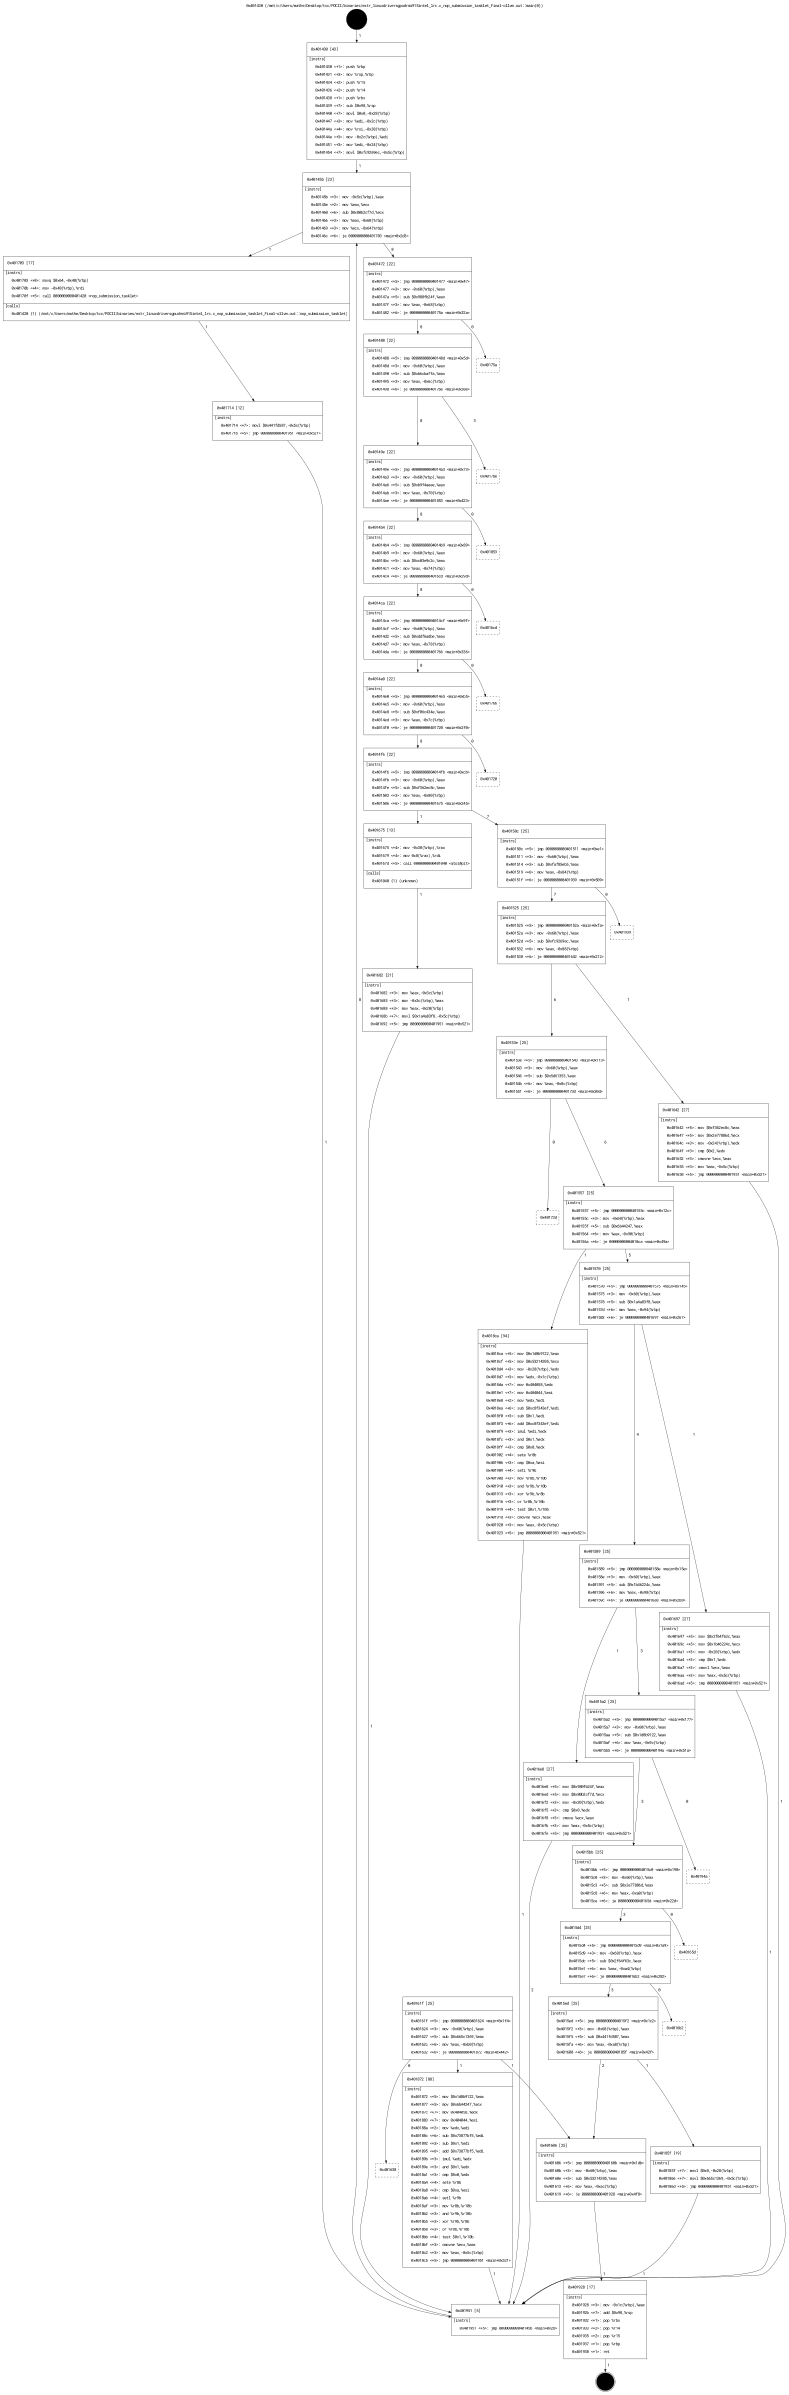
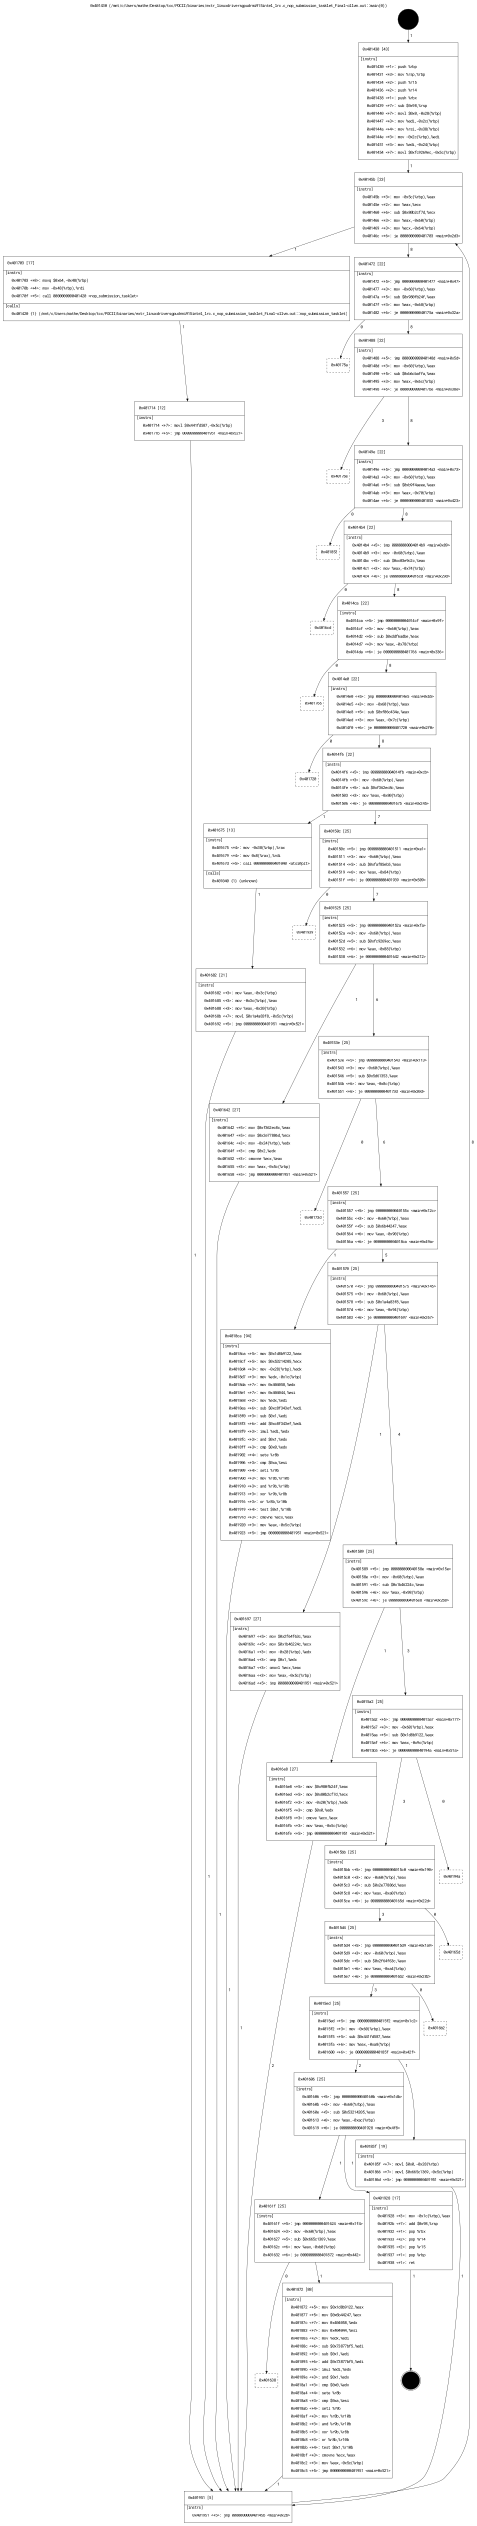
(537, 2096) -> (330, 2166)
